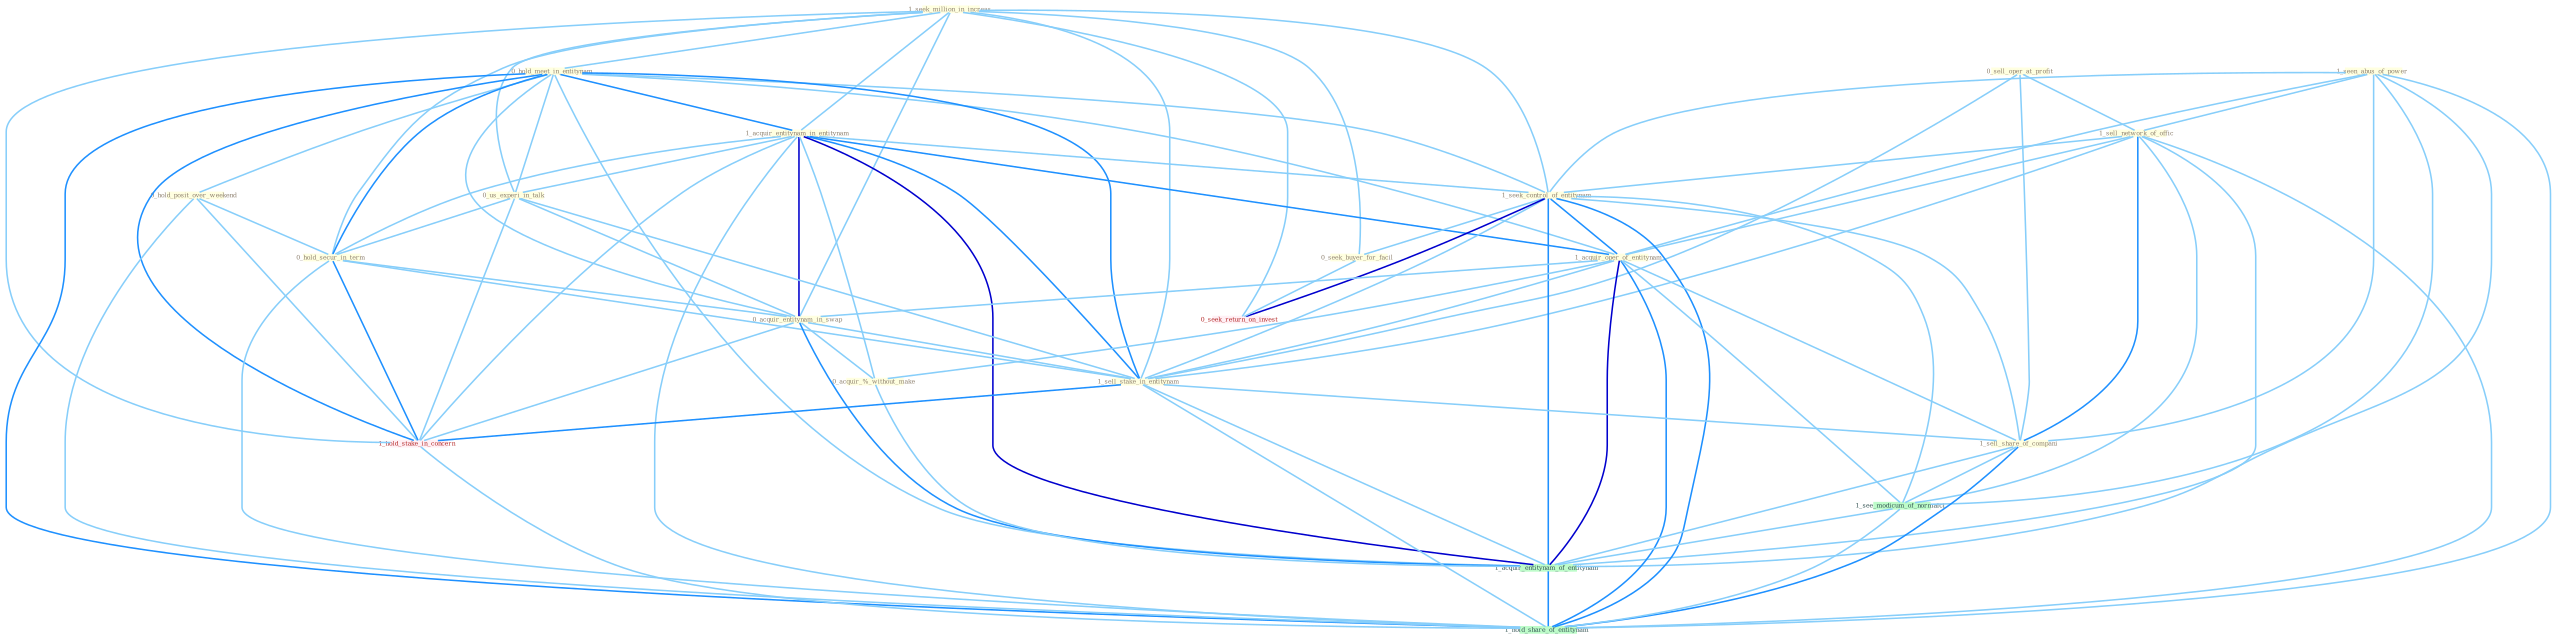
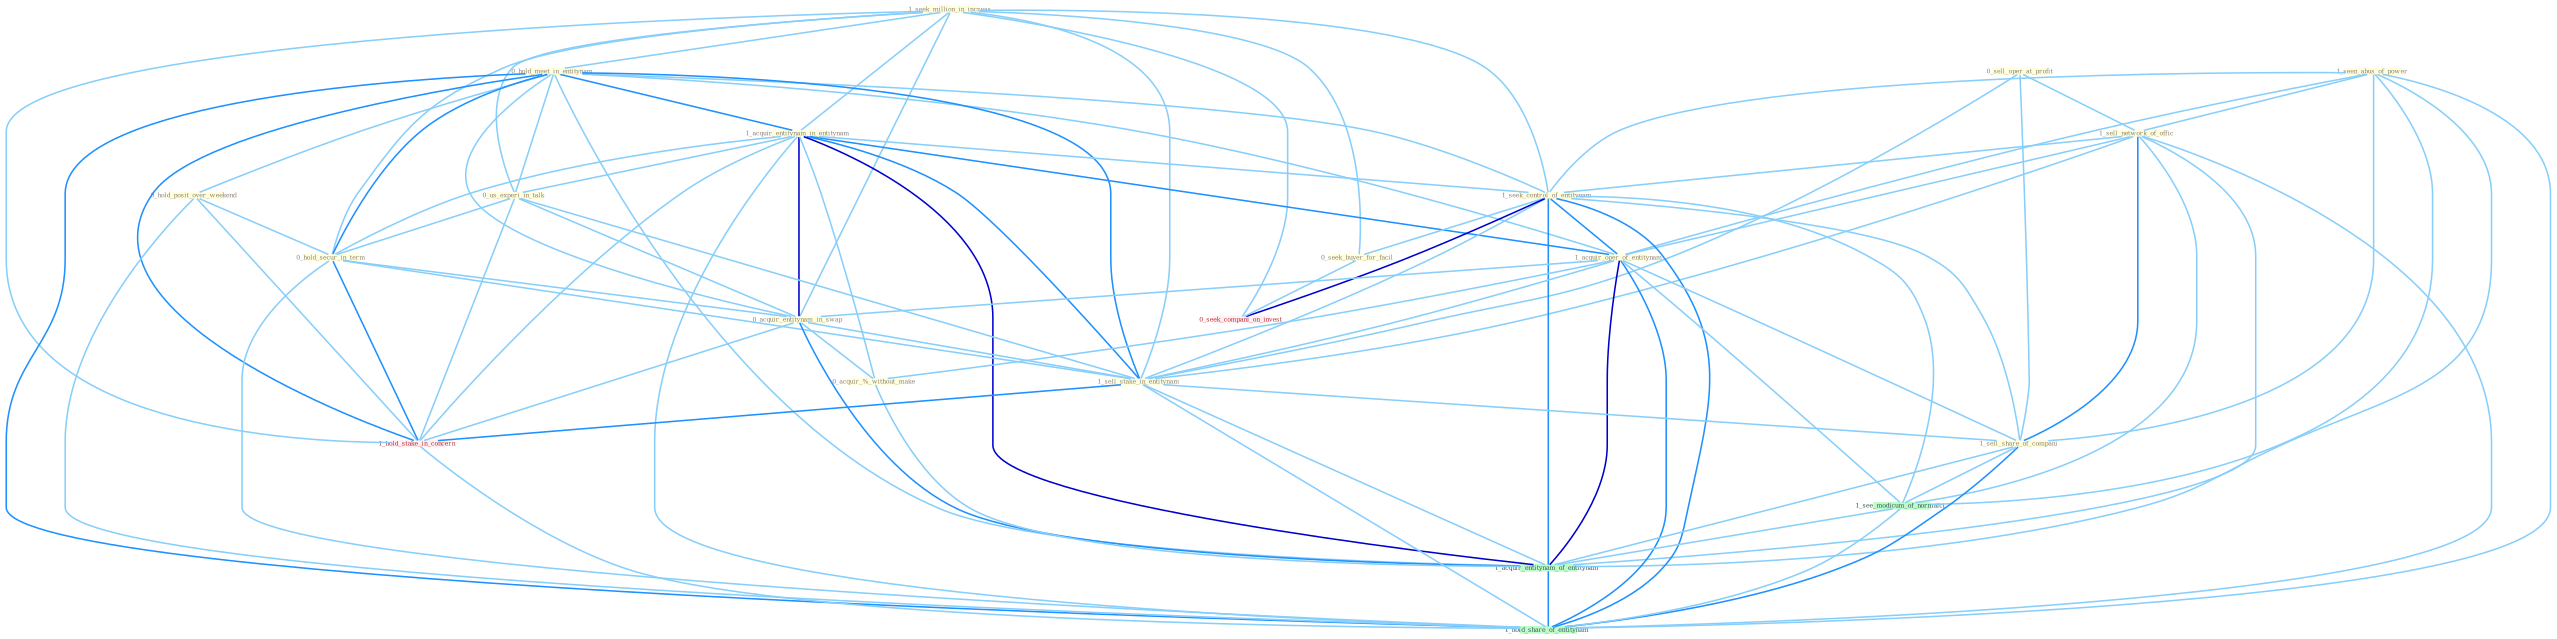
(1241, 320) -> (1241, 320)
